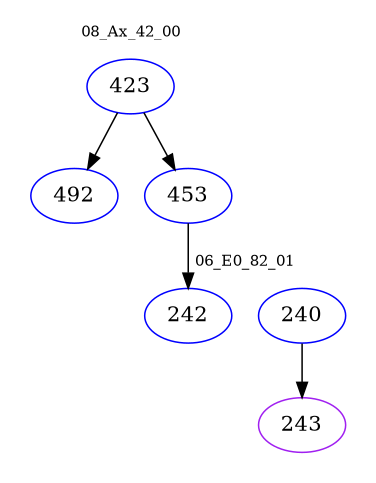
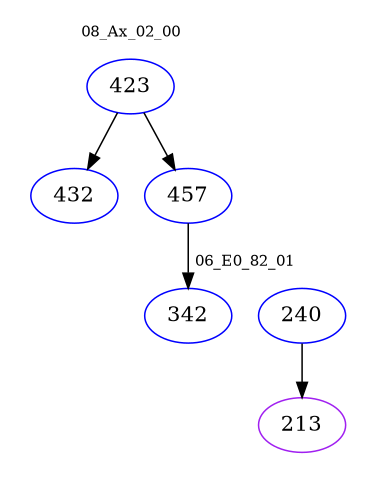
(131, 33) -> (131, 33)
(74, 196) -> (74, 196)
(188, 196) -> (188, 196)
(188, 316) -> (188, 316)
(302, 425) -> (302, 425)
